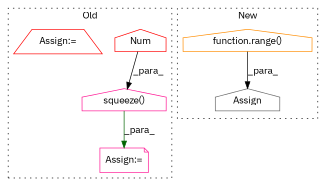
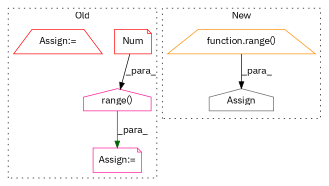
(140, 42) -> (133, 42)
(248, 42) -> (241, 42)
(124, 101) -> (117, 101)
